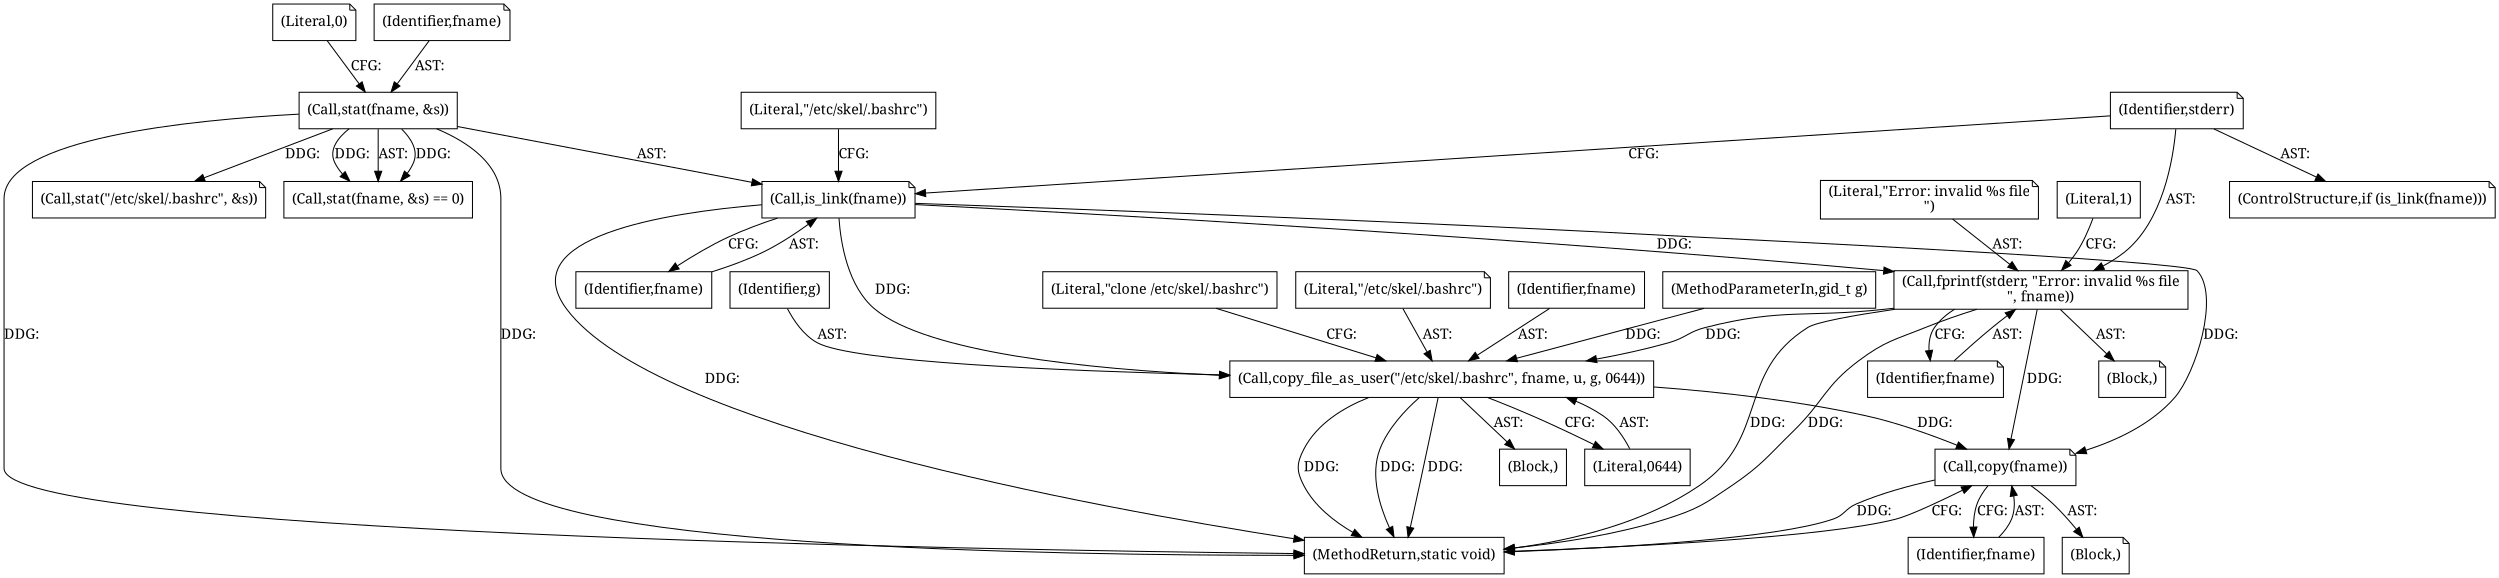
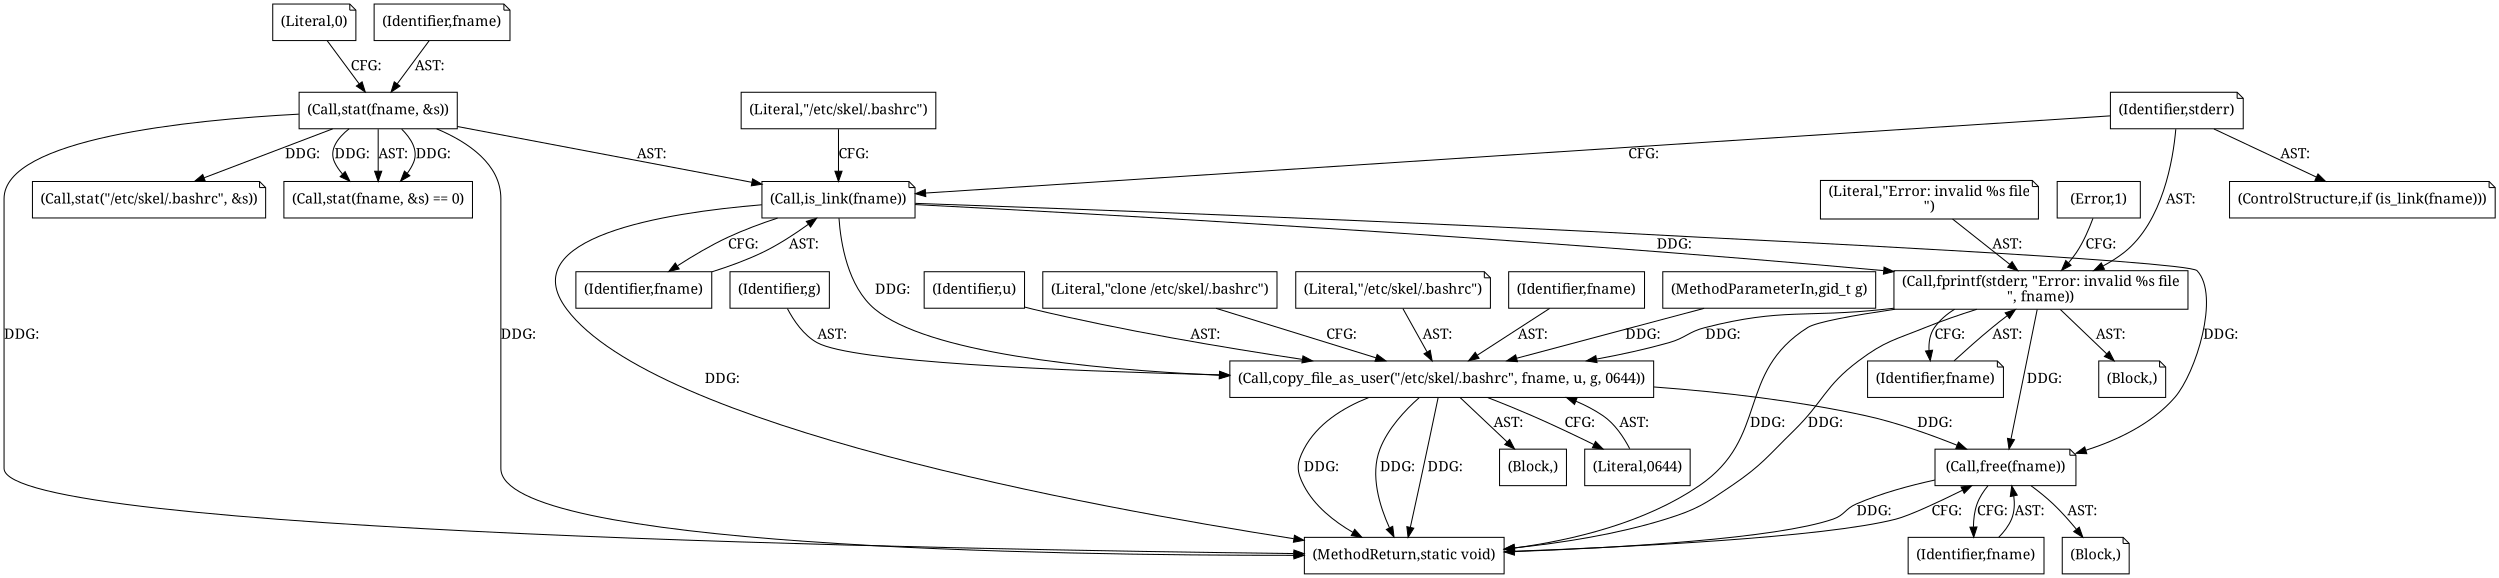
(2099, 200) -> (2099, 200)
none -> (974, 290)
(2005, 467) -> (2005, 467)
